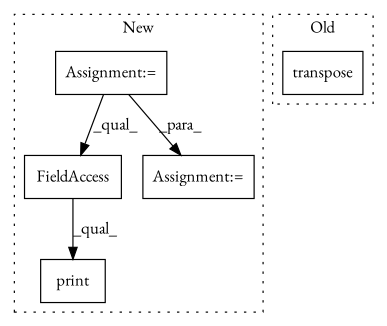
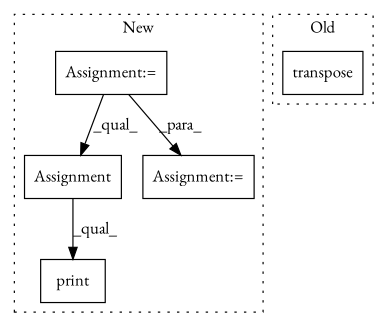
(73, 177) -> (73, 177)
